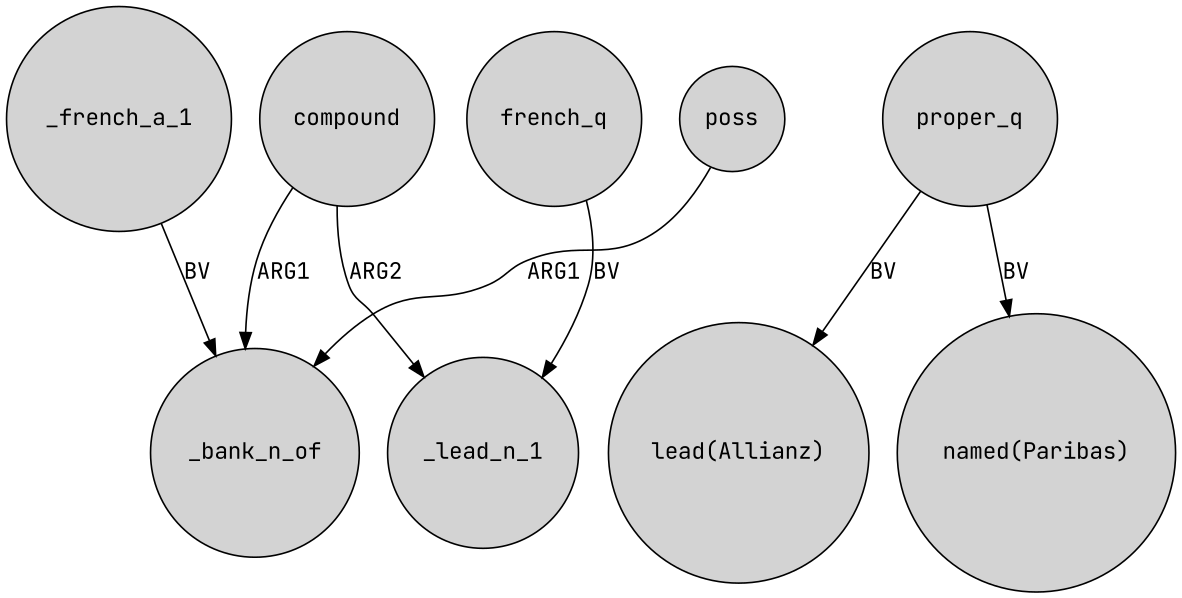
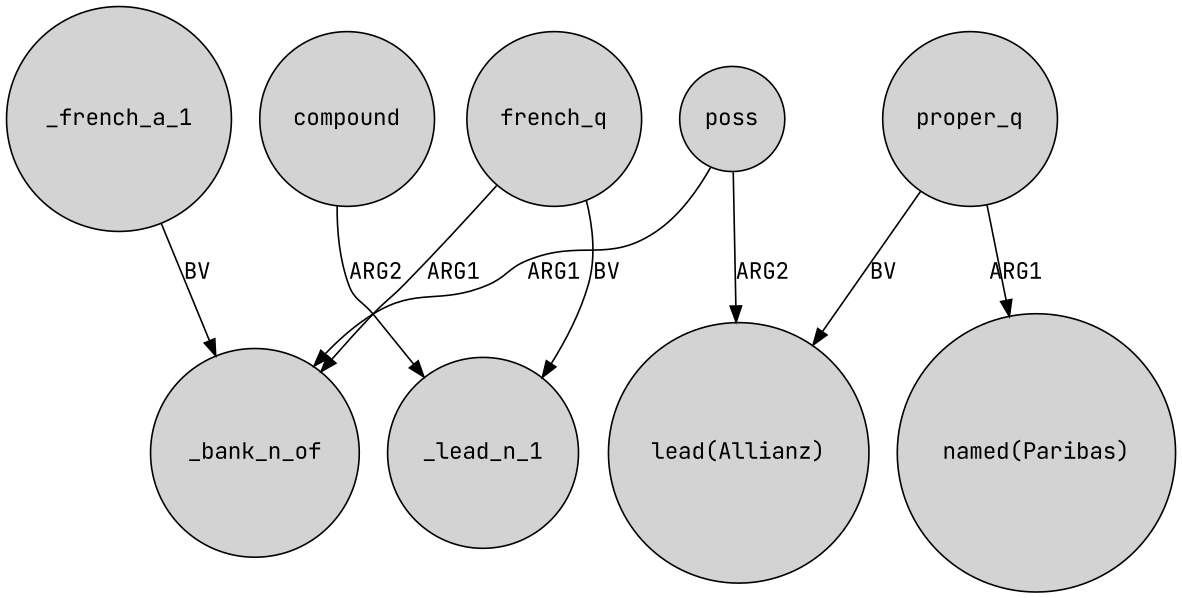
none -> (735, 239)
(258, 256) -> (415, 273)
(1016, 273) -> (1016, 273)
